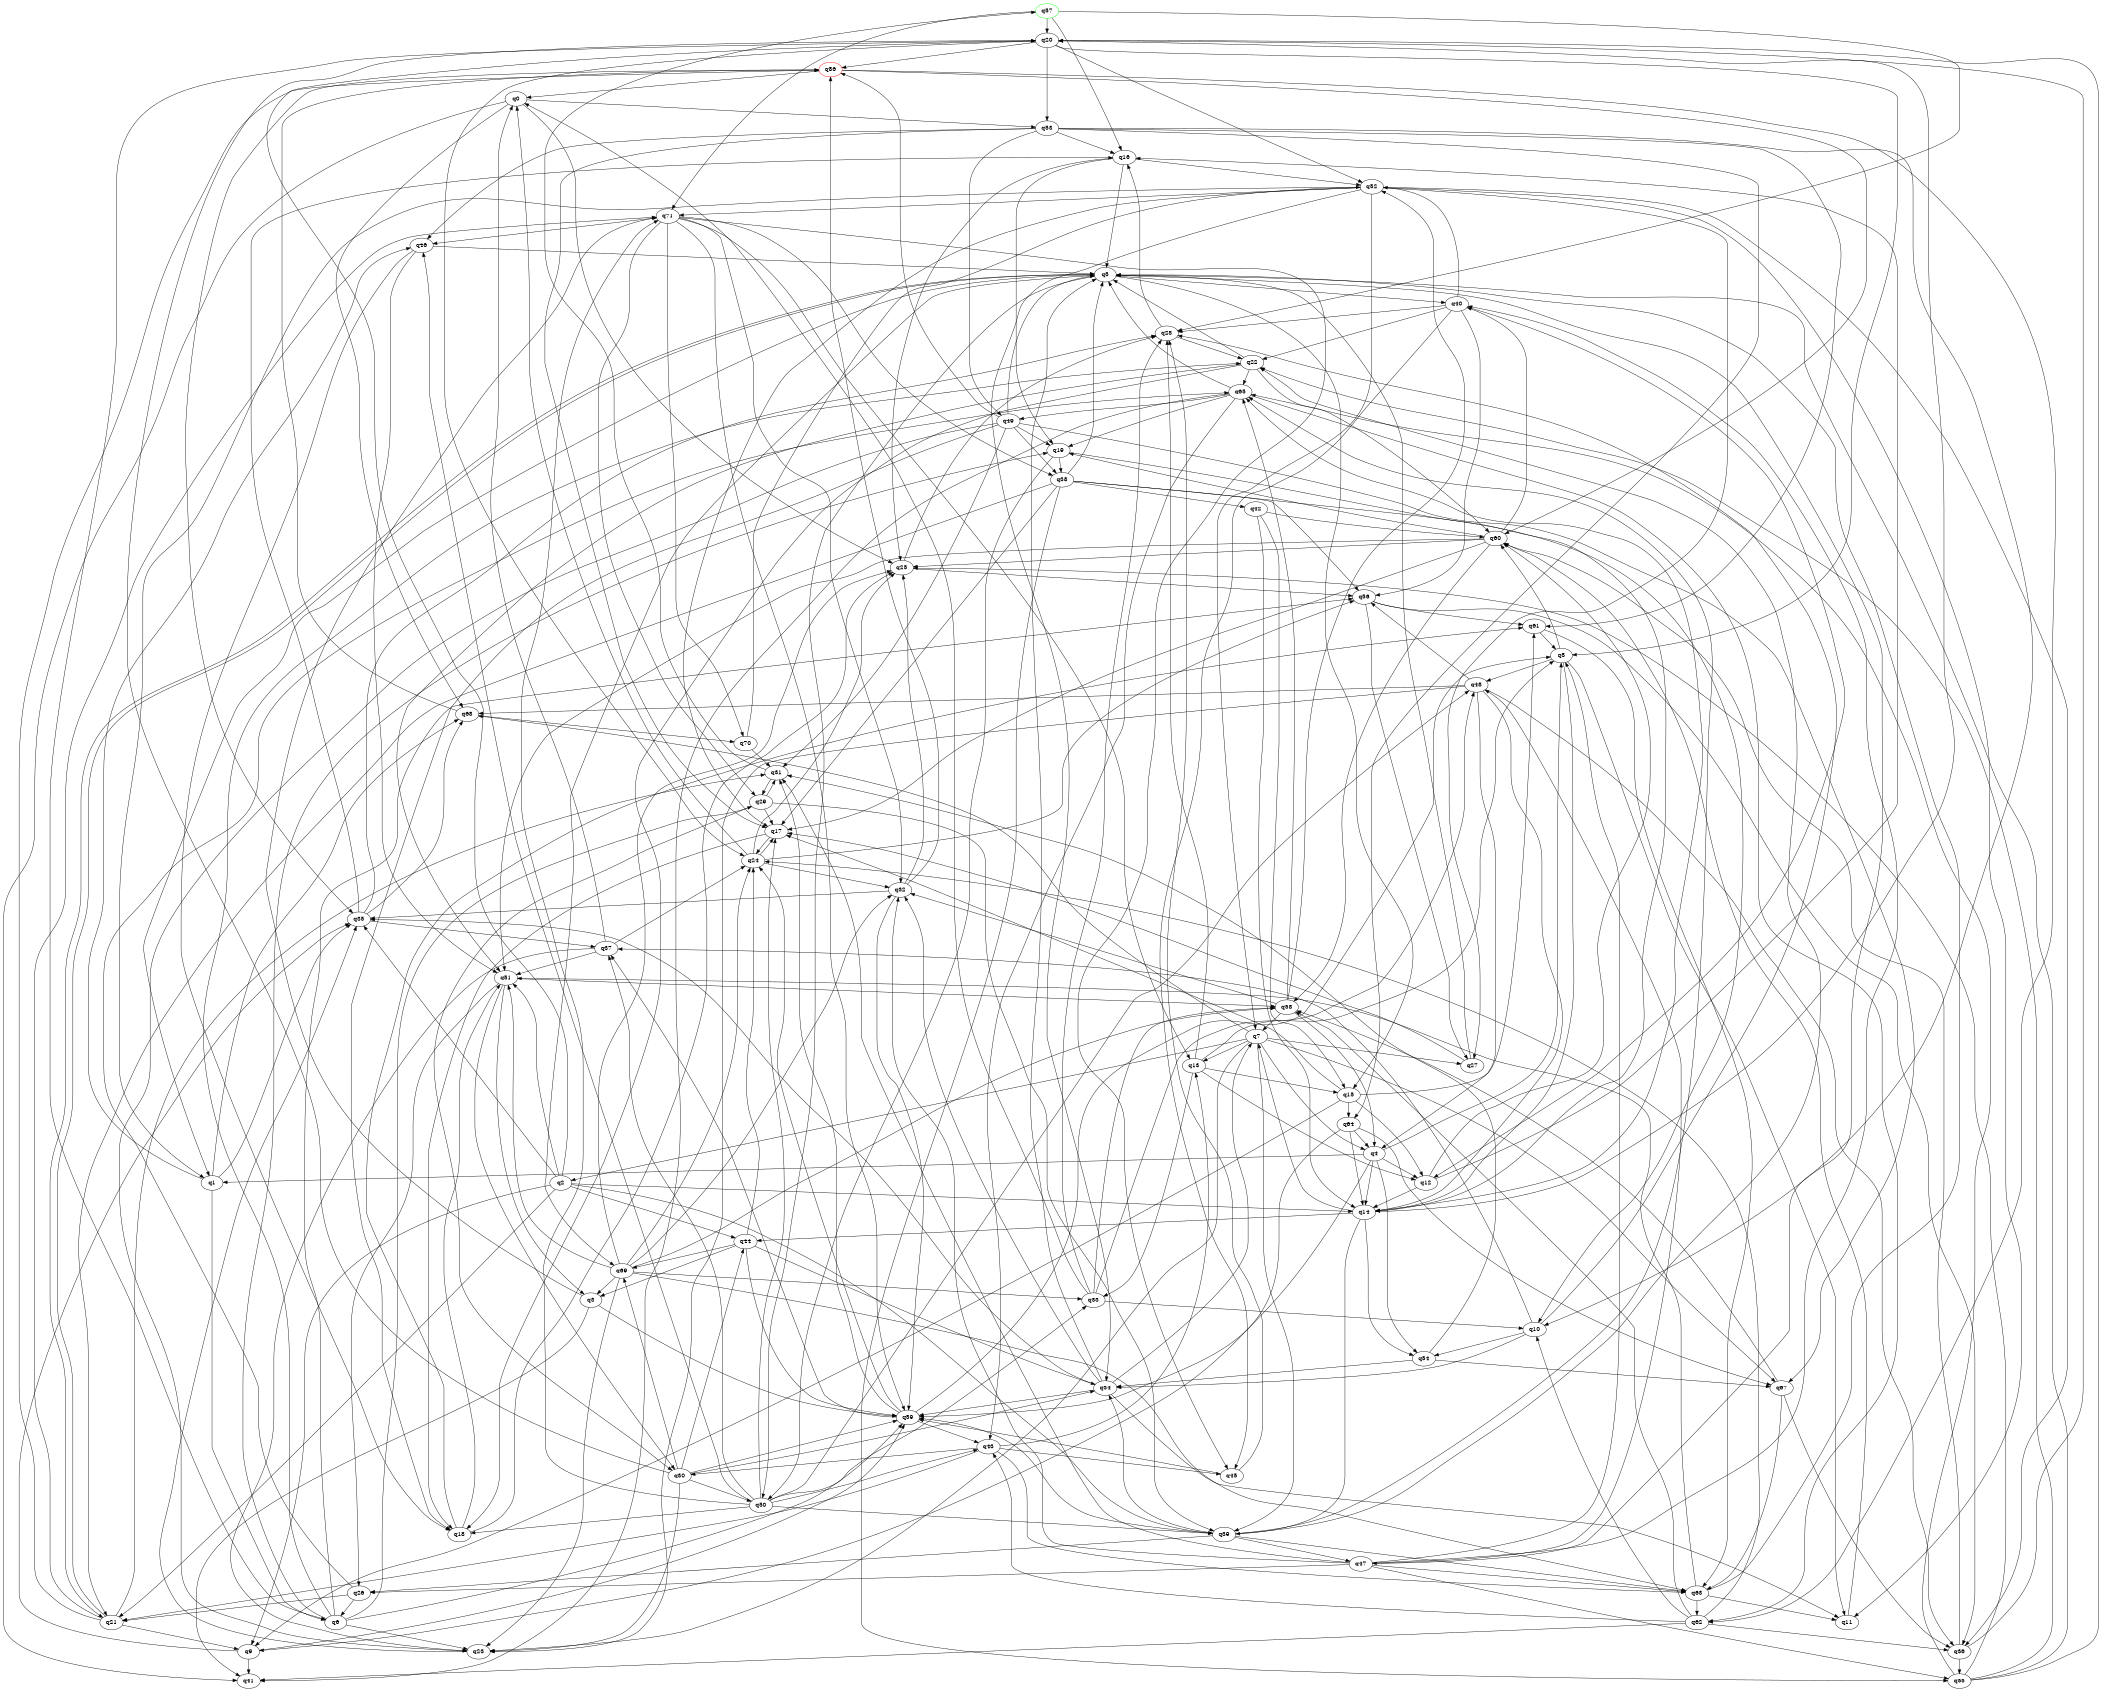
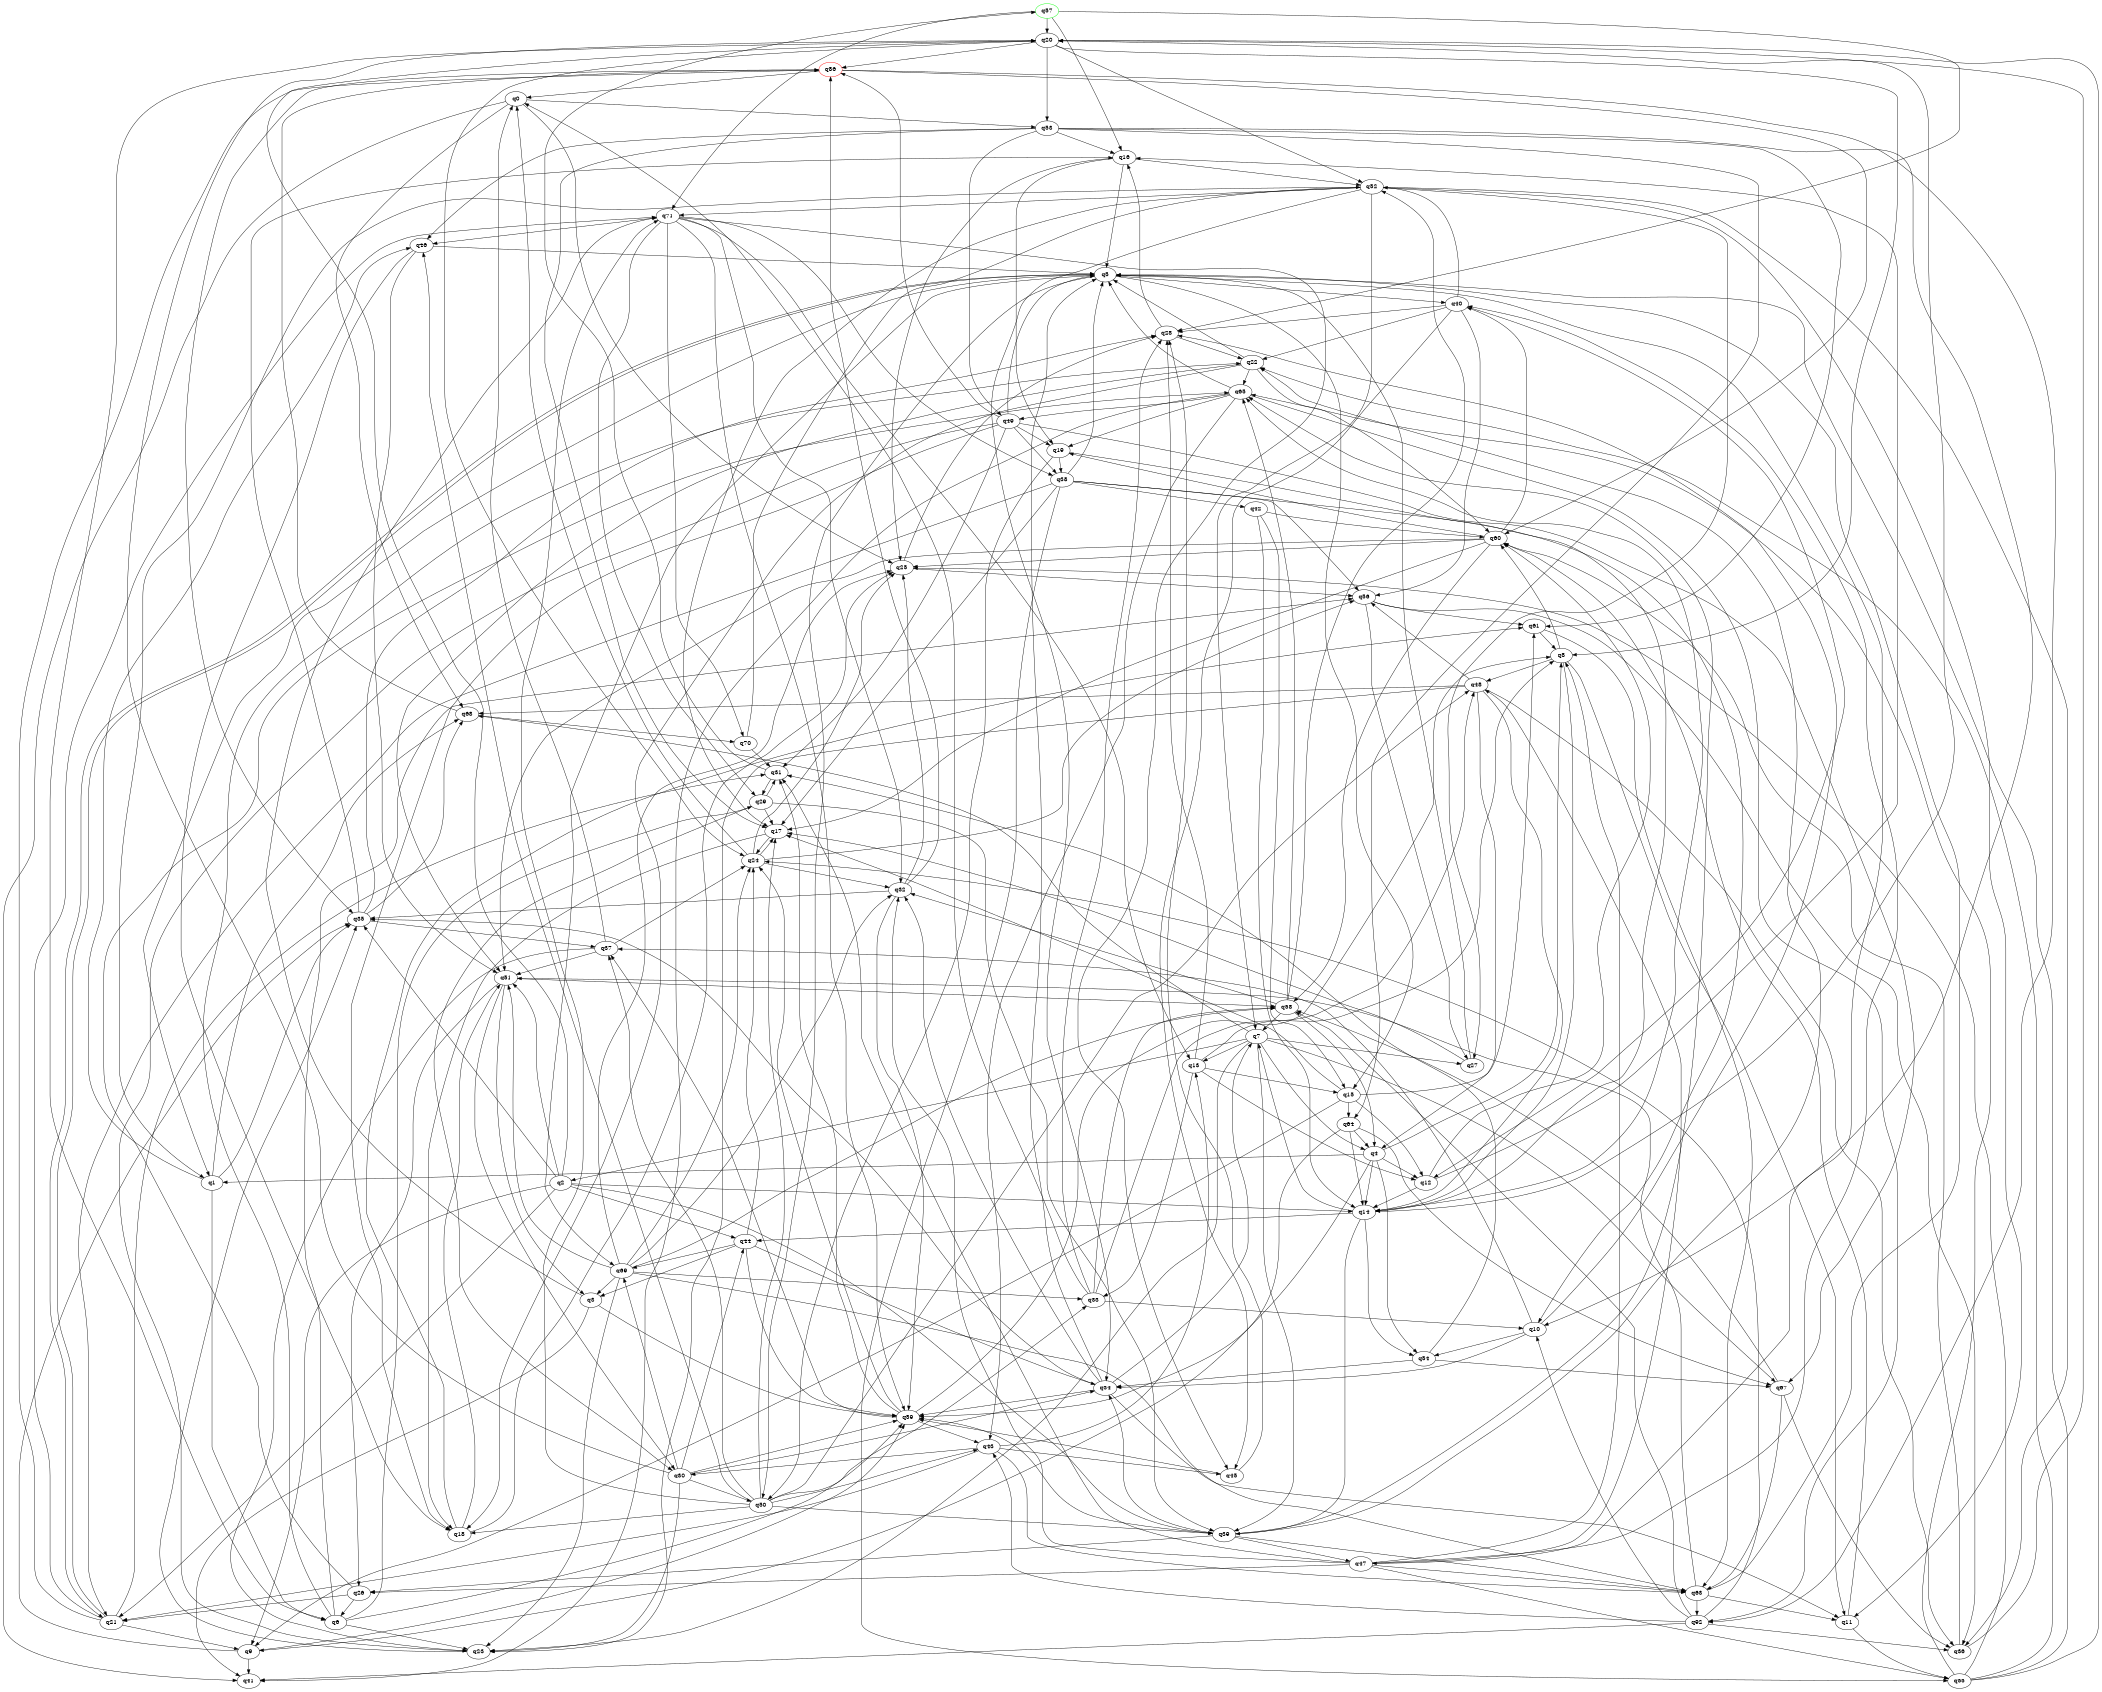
(305, 812) -> none
(1697, 1622) -> (1697, 1622)
(1959, 1664) -> (1895, 1661)
